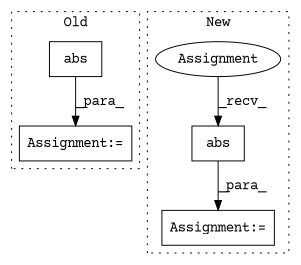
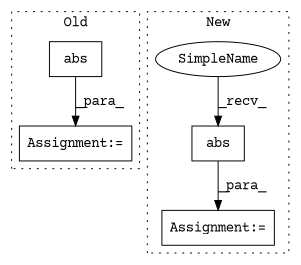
(218, 59) -> (218, 59)
